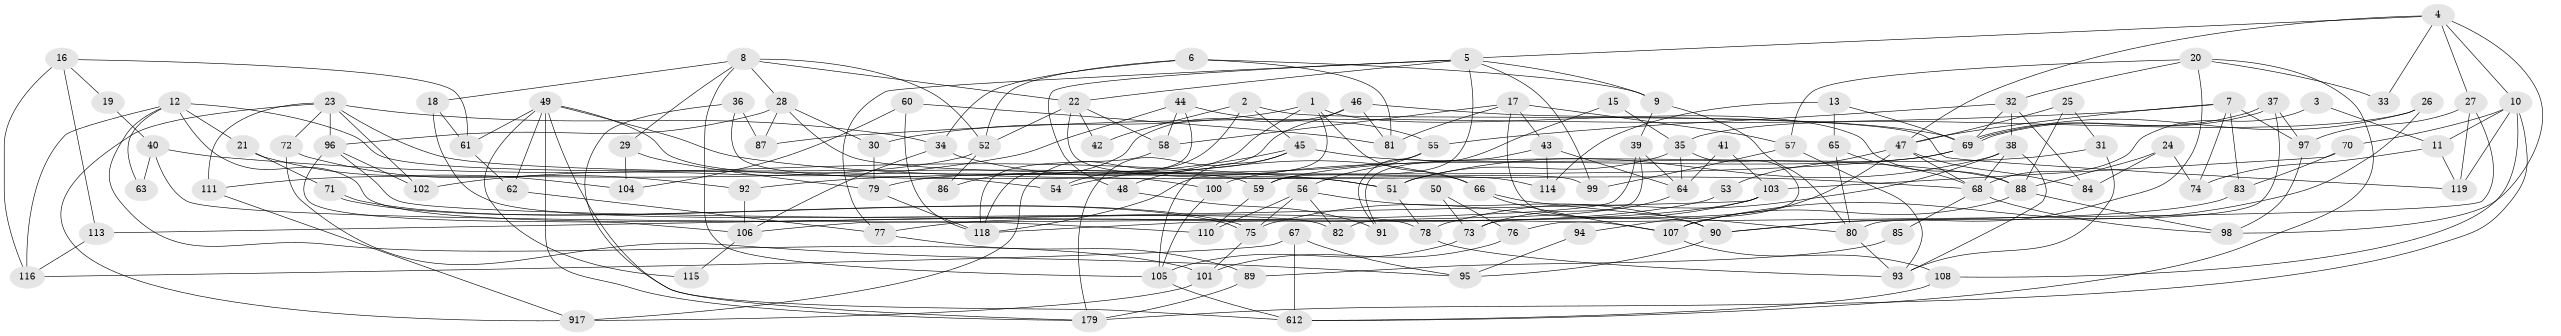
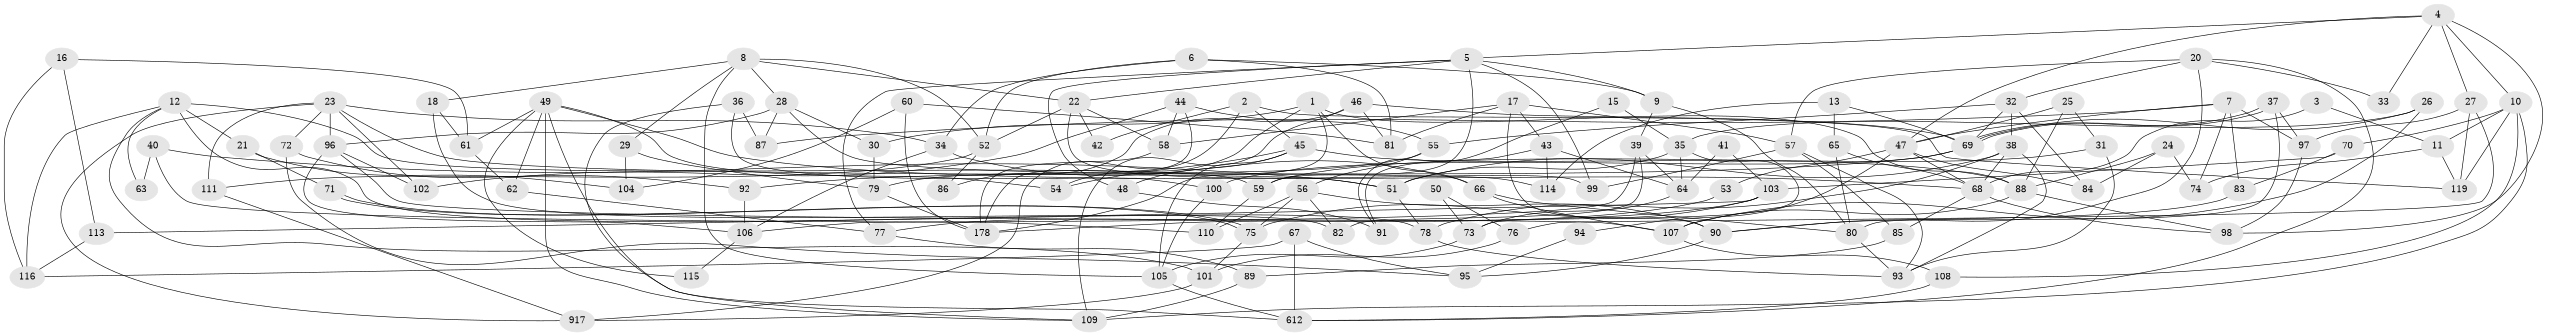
(108, 103) -> none
none -> (1849, 189)
(982, 234) -> (982, 234)
(1089, 321) -> (1089, 321)
